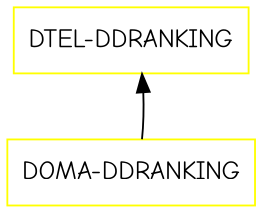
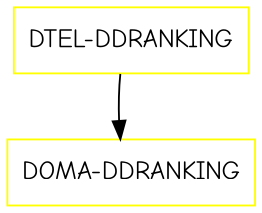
(143, 116) -> (119, 97)
